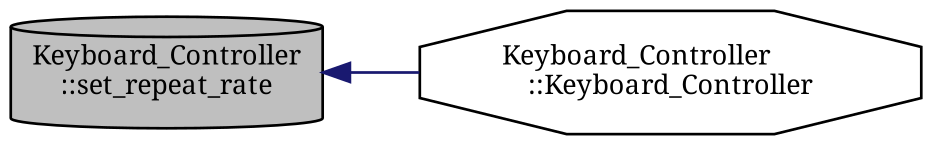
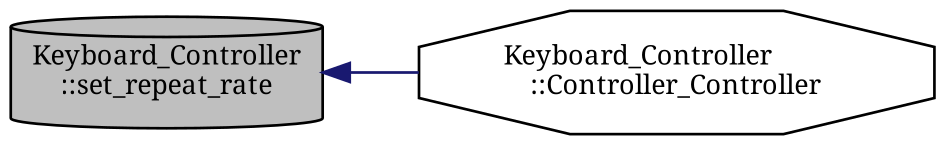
(671, 72) -> (677, 72)
